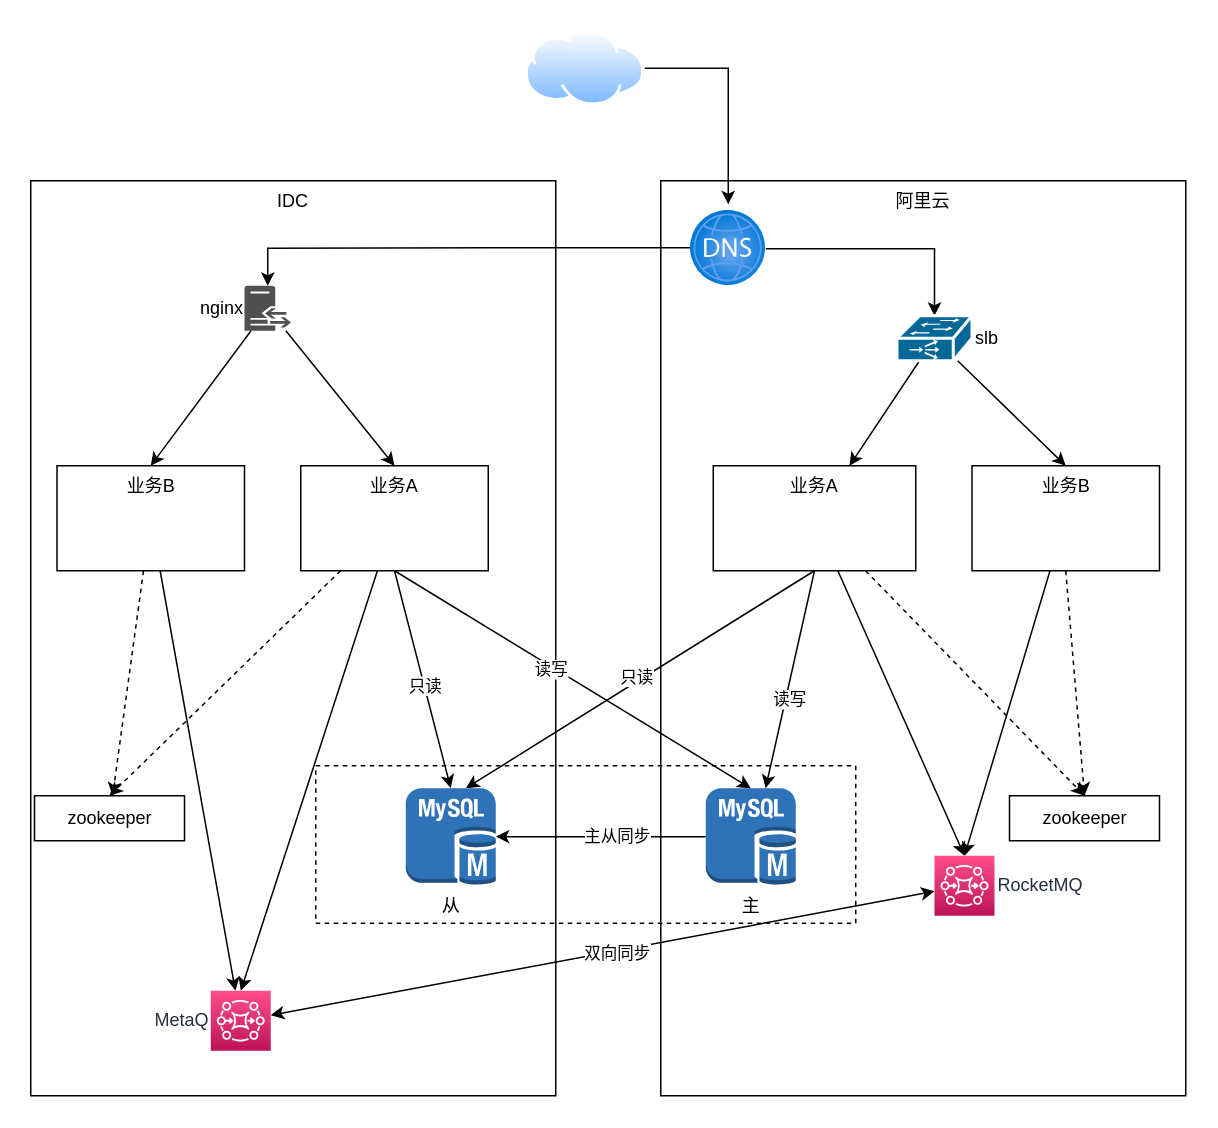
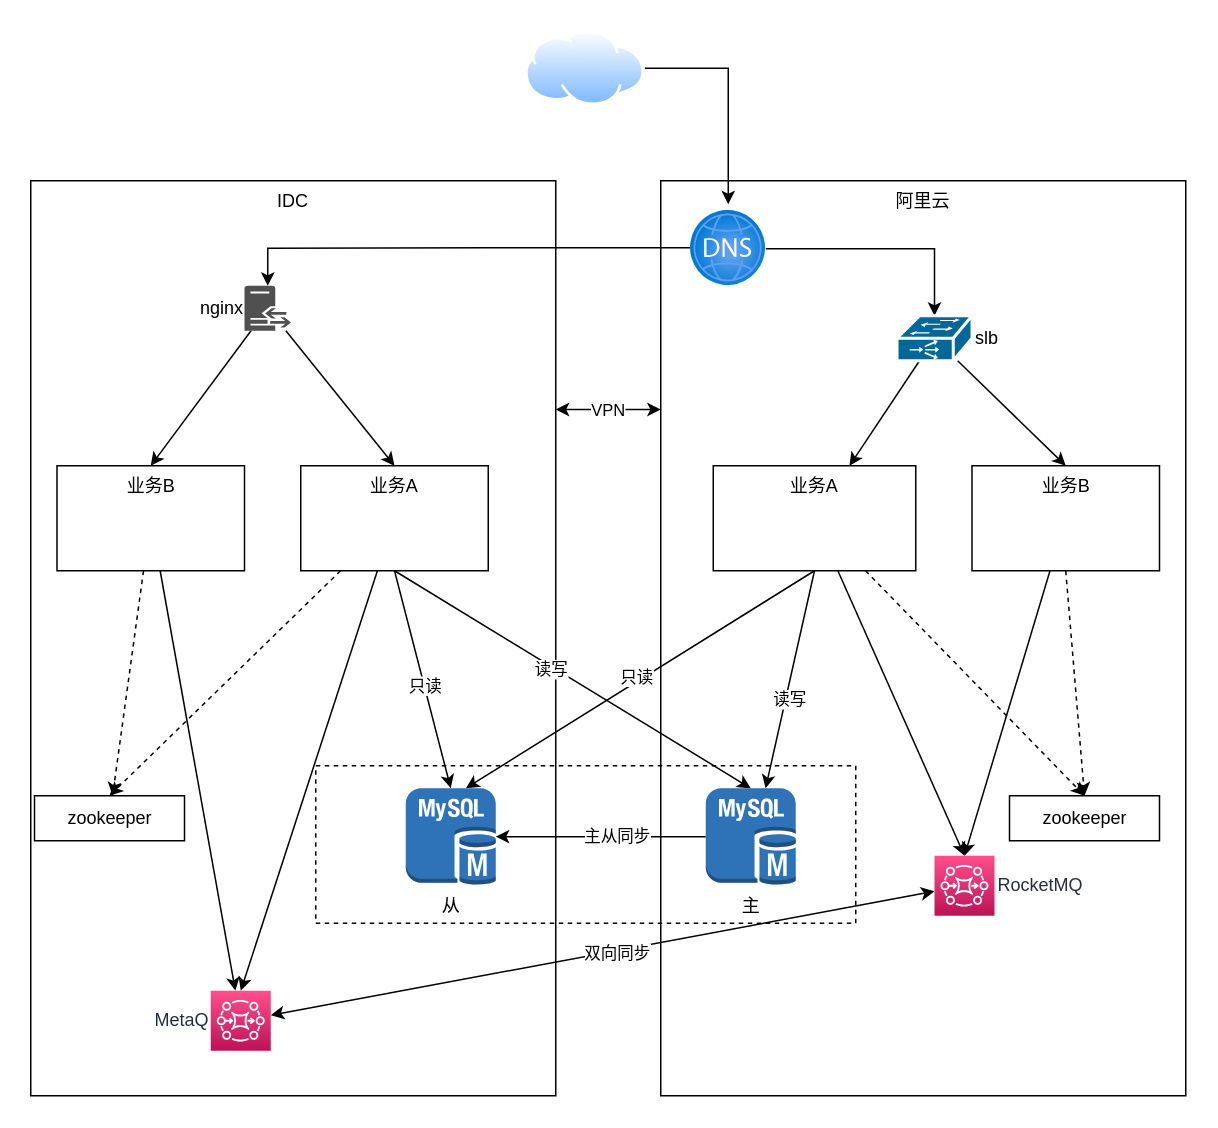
none -> (608, 410)
